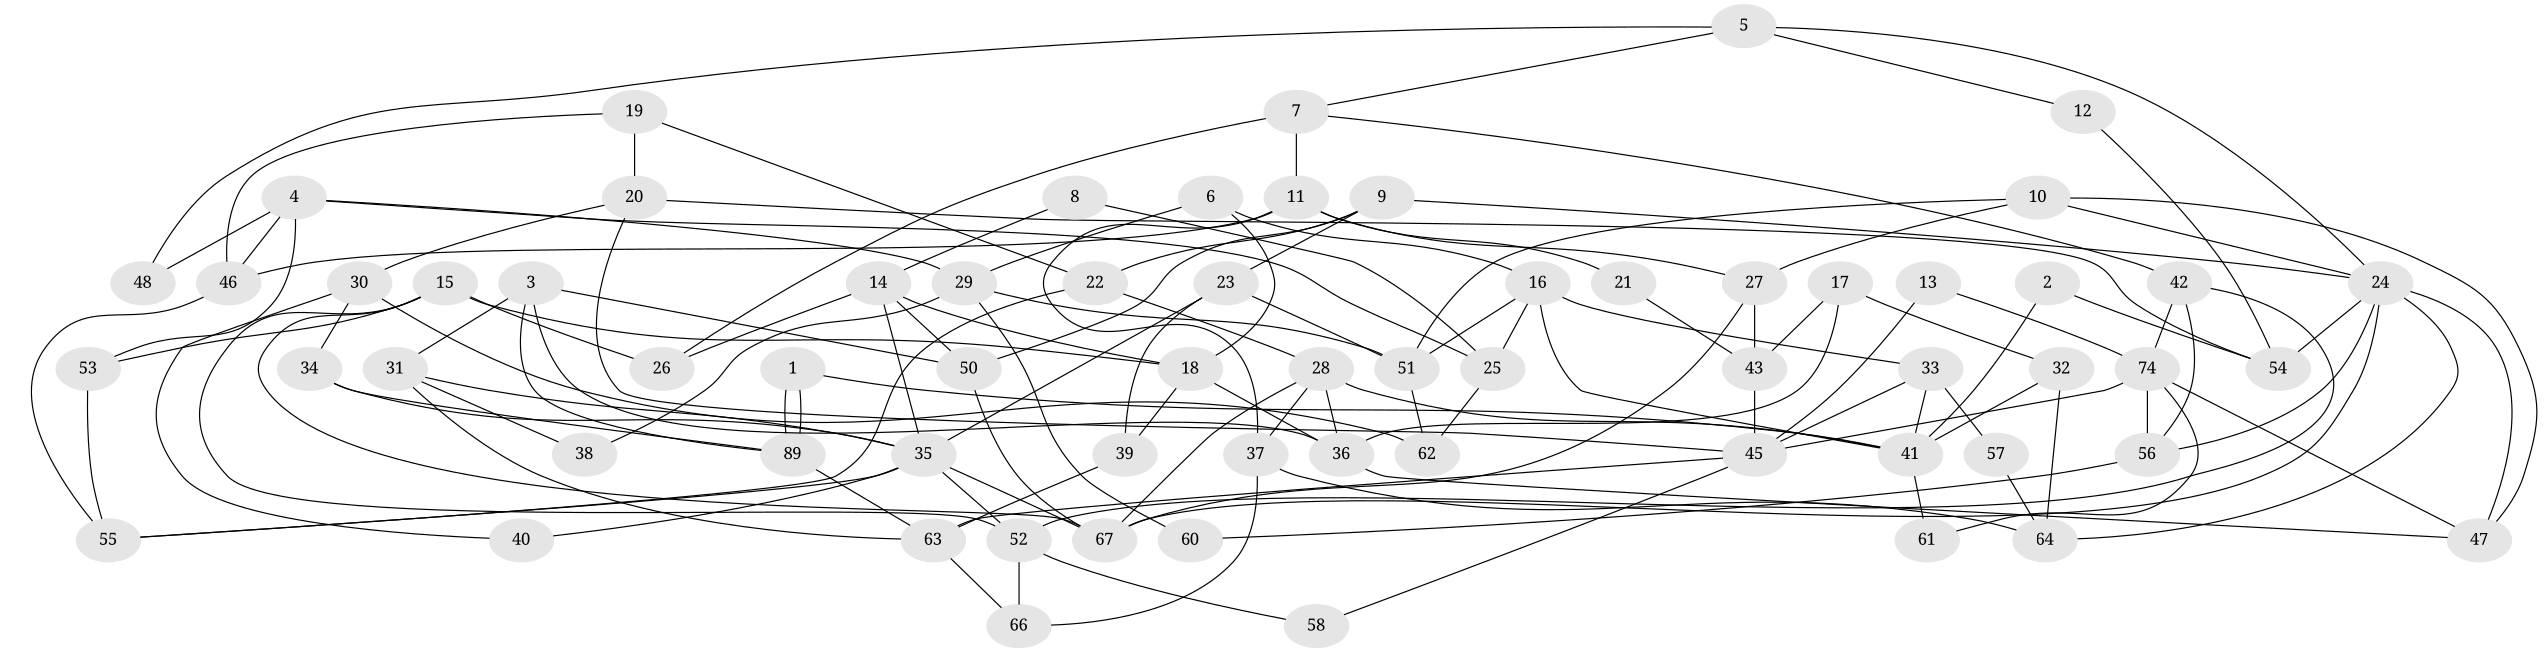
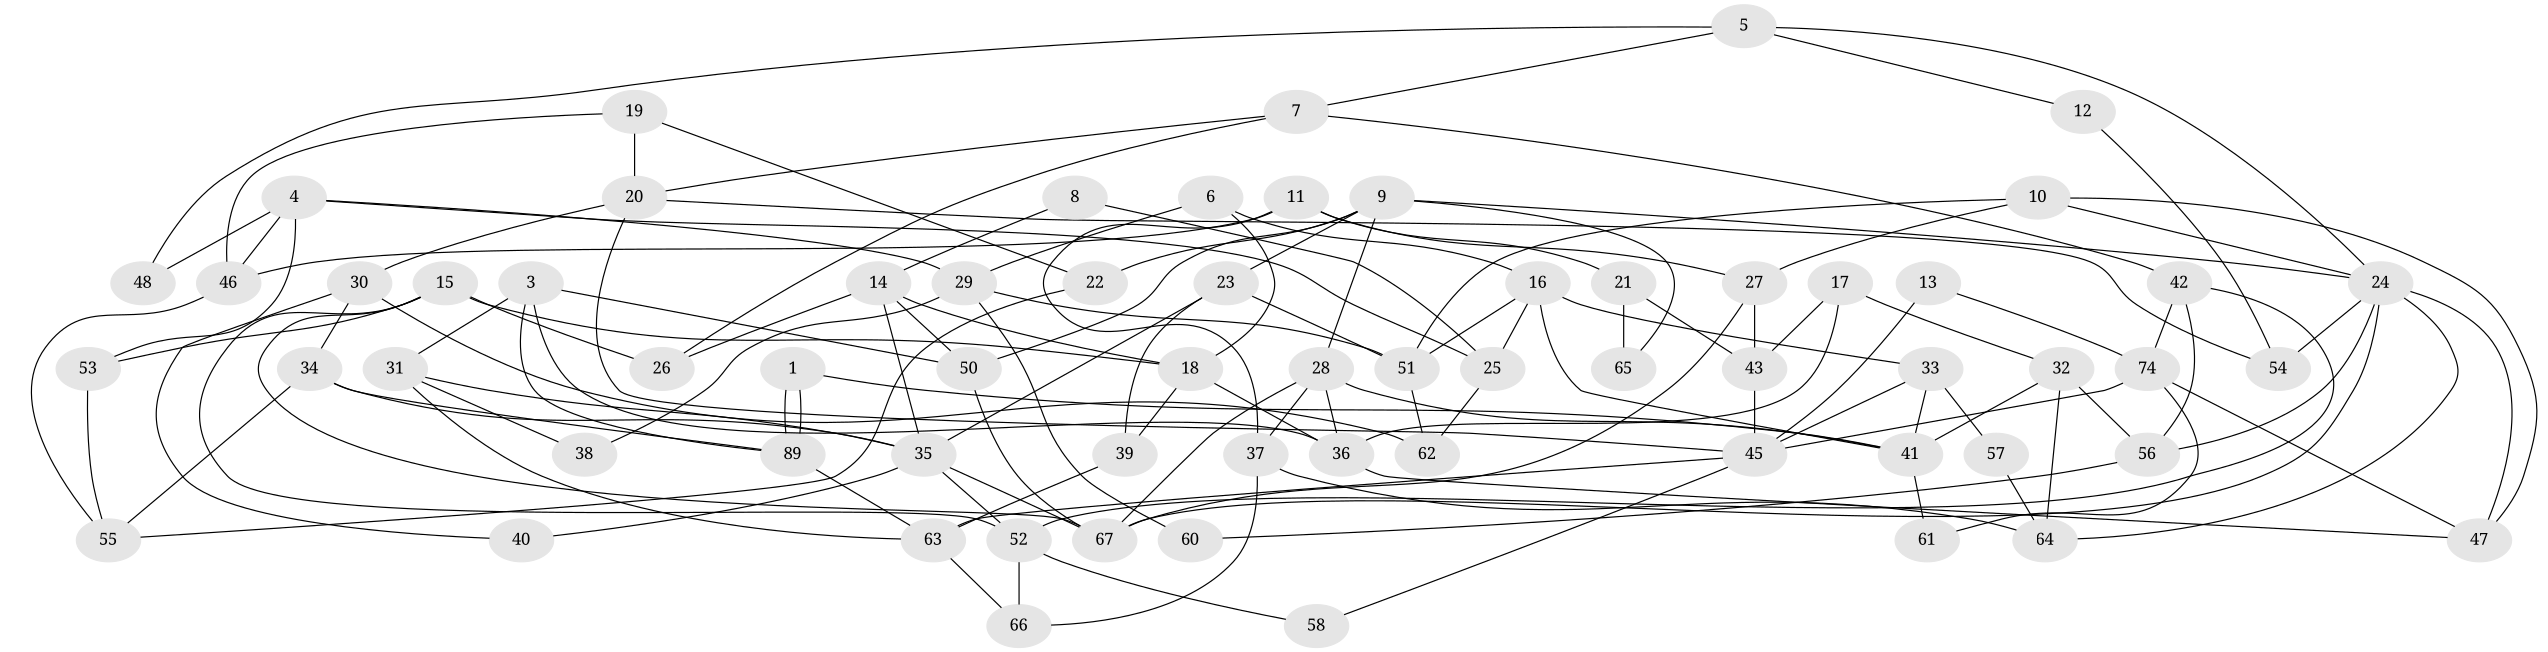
(1296, 155) -> (965, 150)
(2047, 283) -> none
(1222, 329) -> (1352, 283)
none -> (1624, 369)
(2147, 412) -> (2104, 412)
(520, 511) -> (205, 458)
